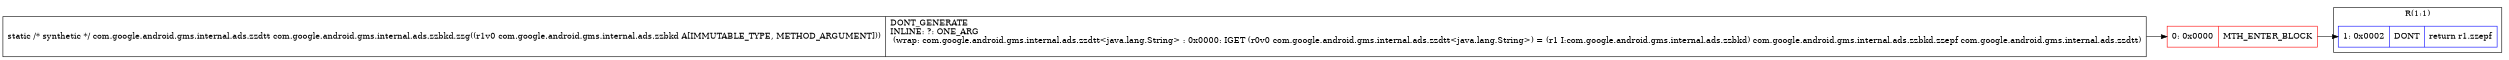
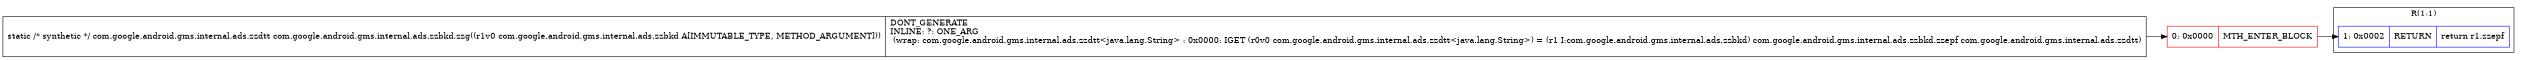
(2407, 36) -> (2413, 36)
